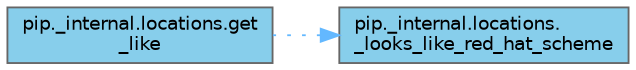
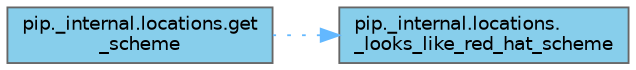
(140, 35) -> (140, 35)
